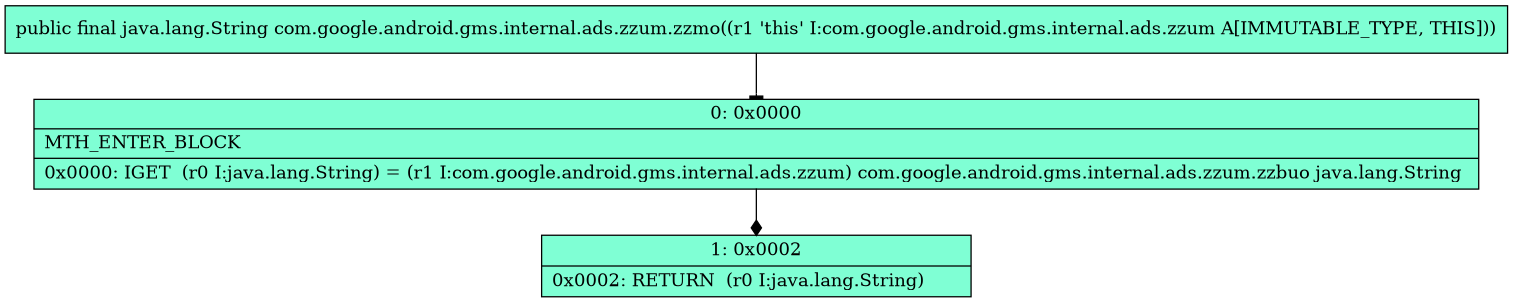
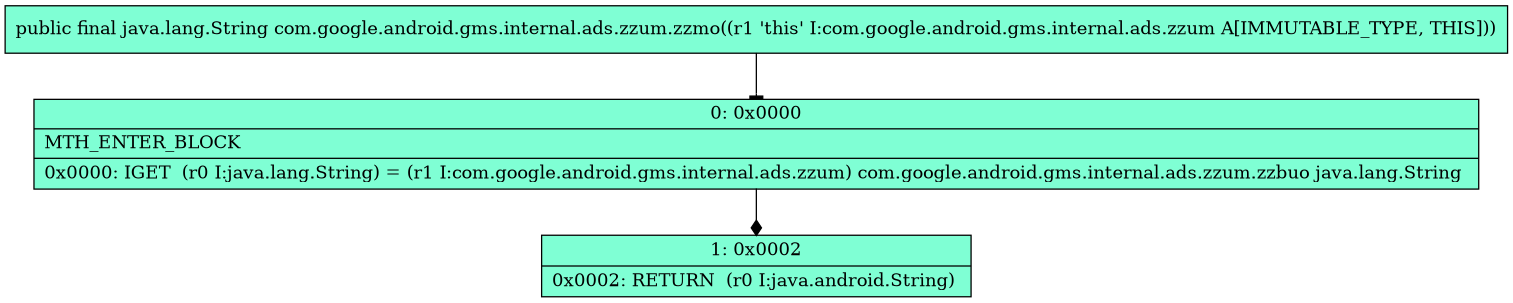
(741, 281) -> (756, 281)
